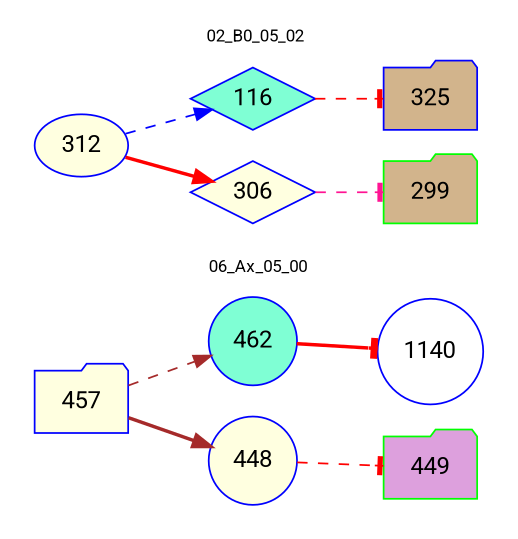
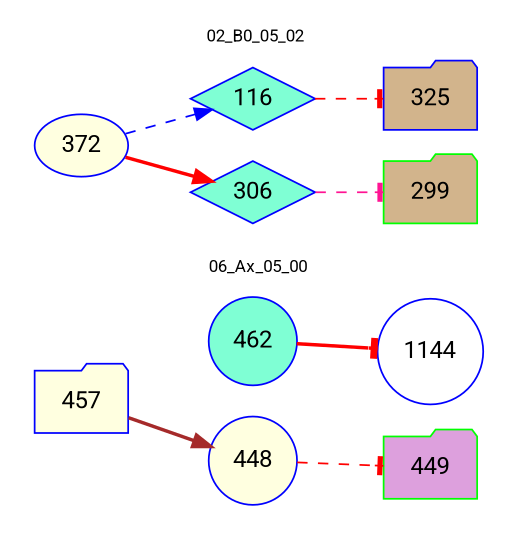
(81, 145) -> (81, 145)
(253, 192) -> (253, 192)
(430, 352) -> (430, 352)
(162, 373) -> none
